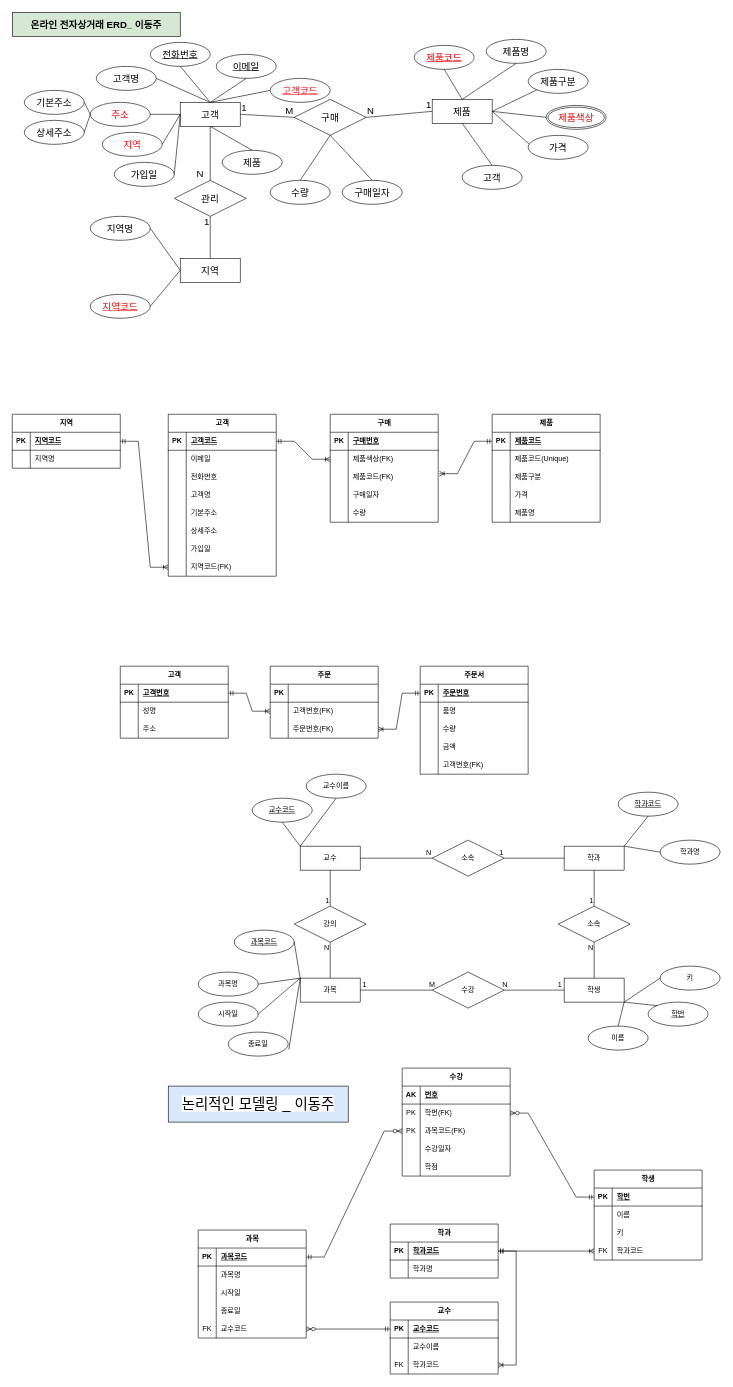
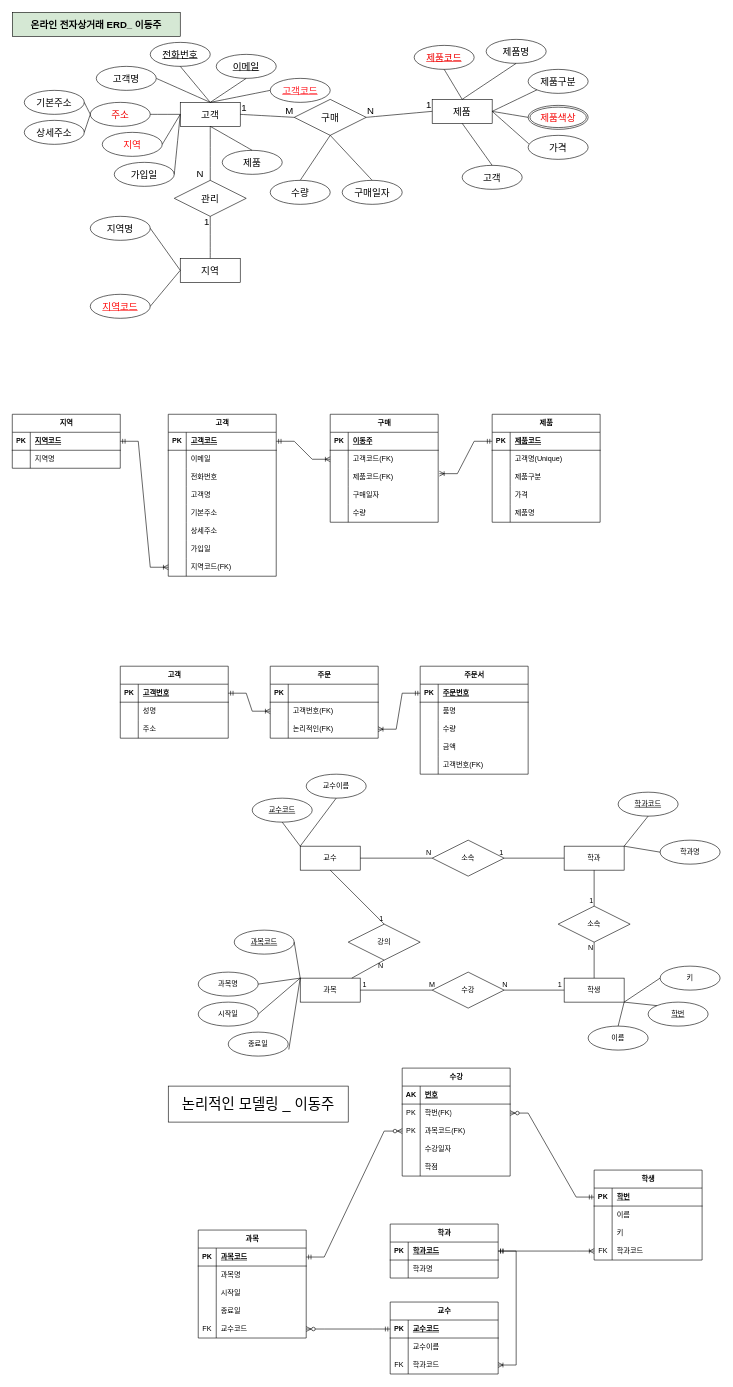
(576, 117) -> (558, 117)
(368, 441) -> (364, 441)
(376, 459) -> (376, 459)
(545, 459) -> (541, 459)
(316, 729) -> (316, 729)
(330, 924) -> (384, 942)
(258, 1104) -> (258, 1104)
